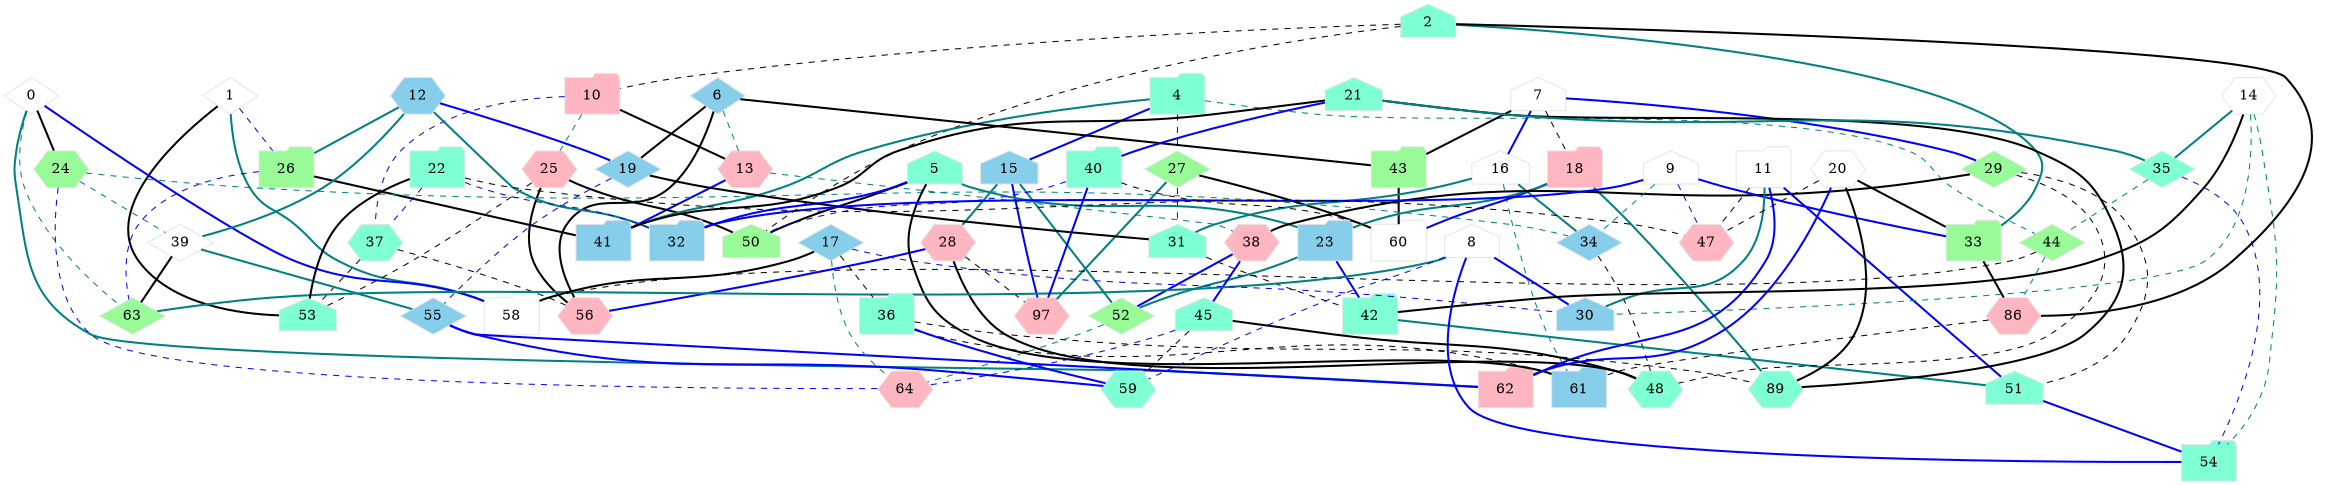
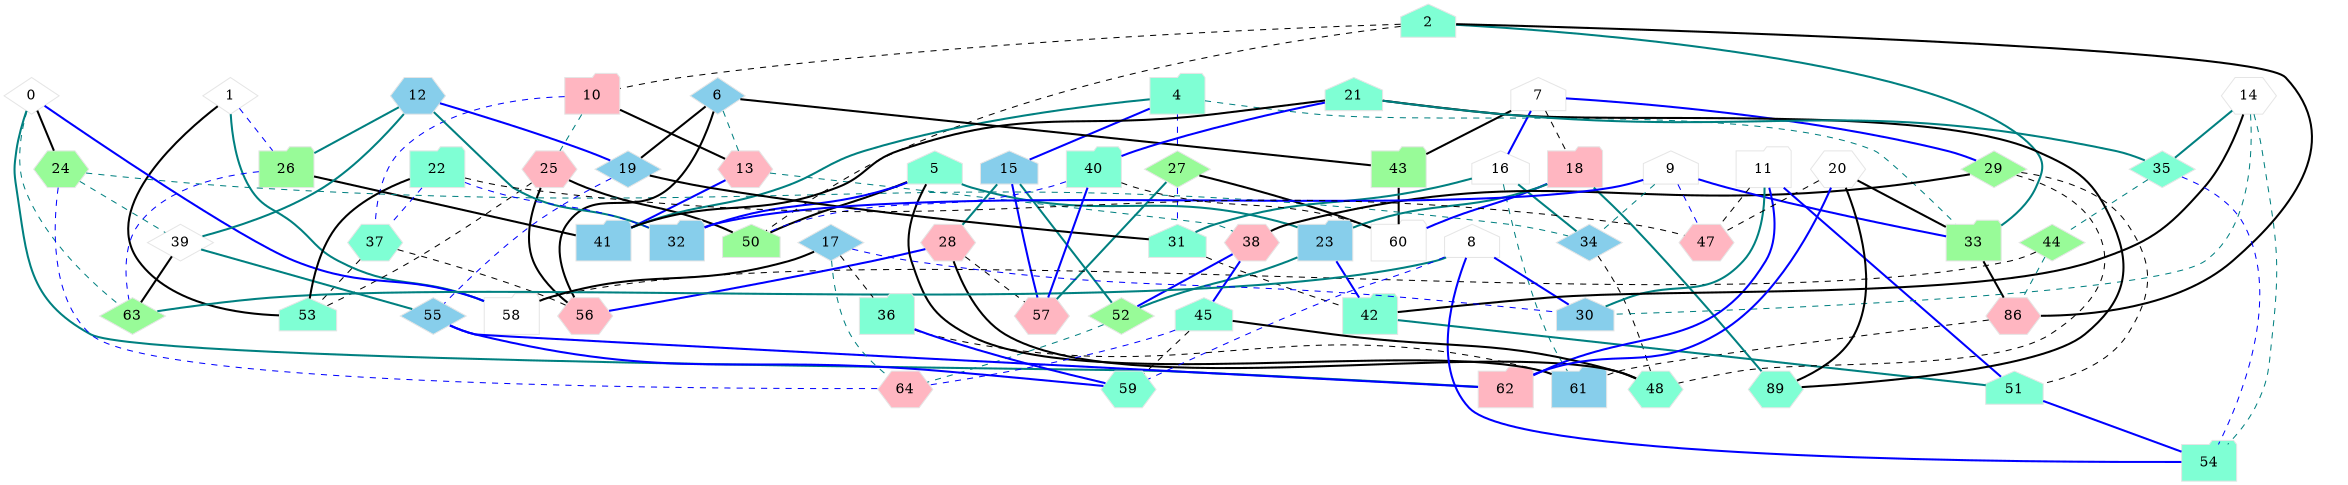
(1462, 118) -> (1459, 118)
(1042, 316) -> (1042, 316)
(1187, 347) -> none
